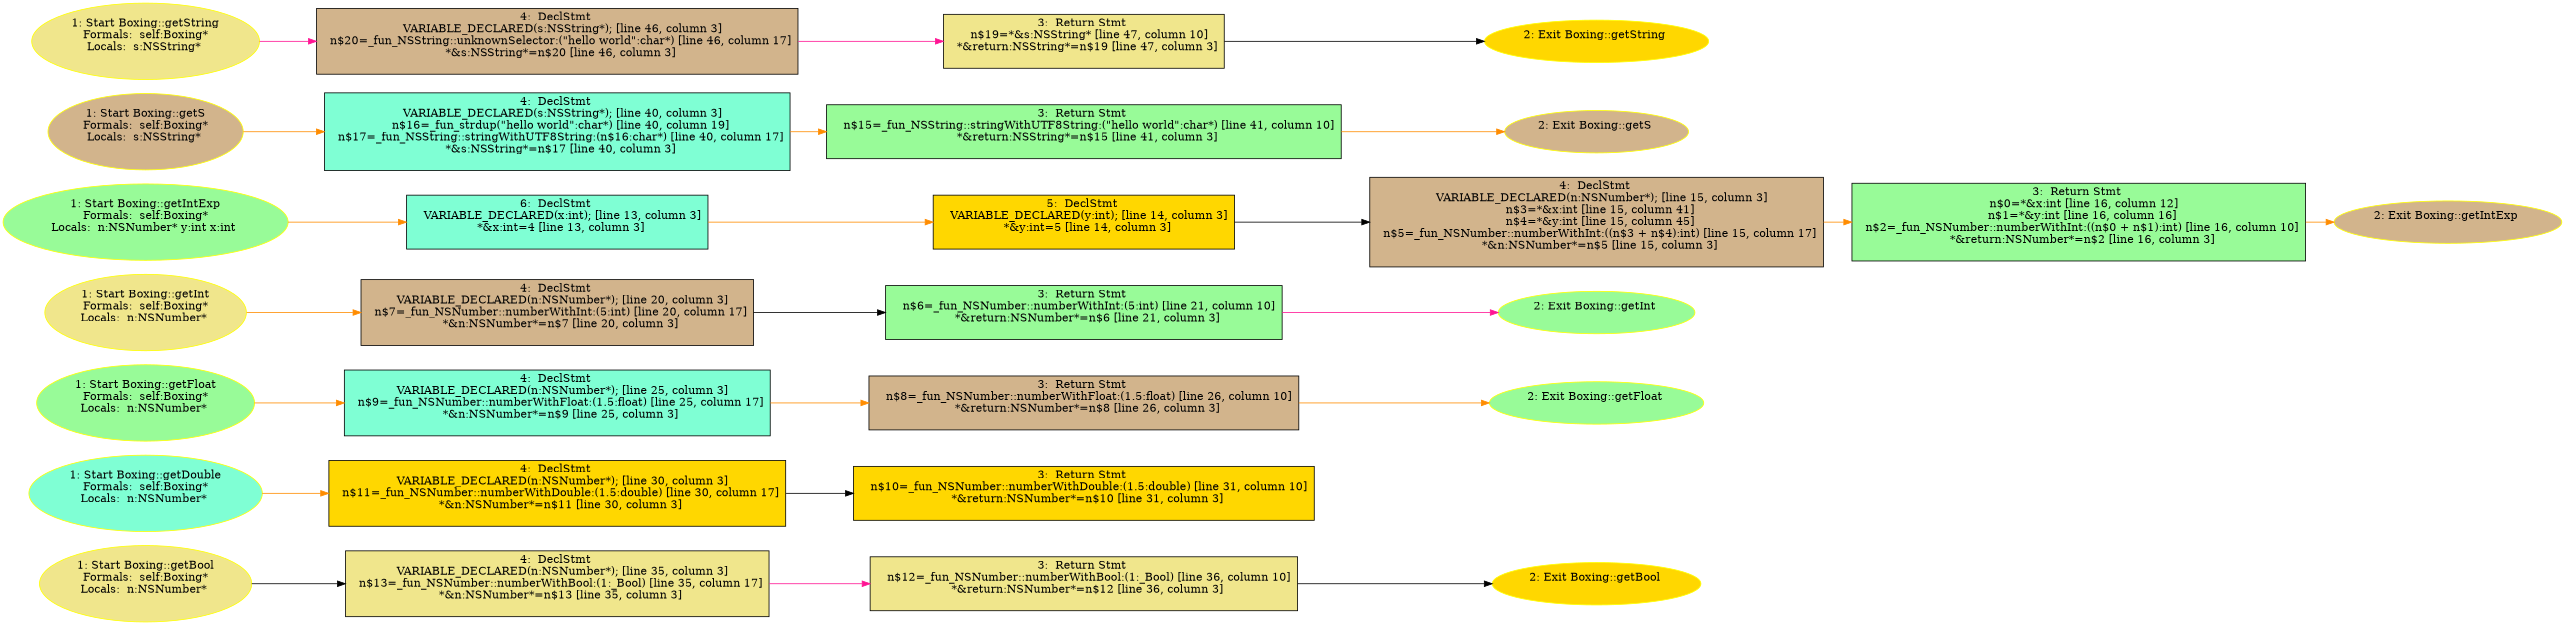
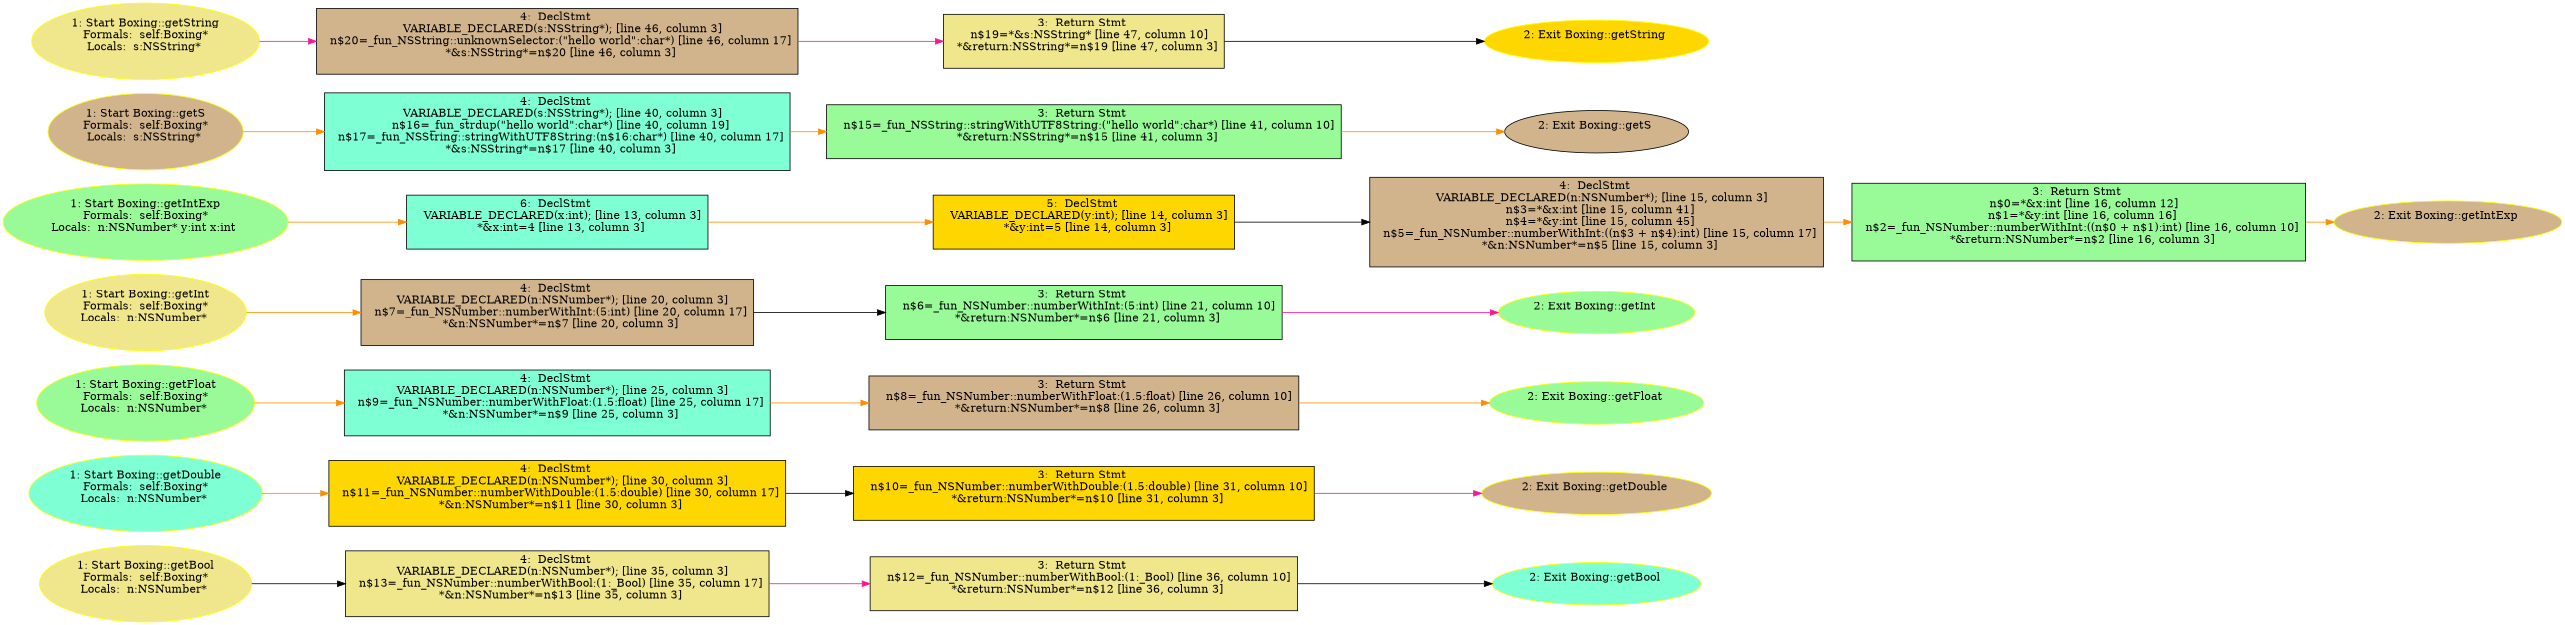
(1597, 132) -> (1597, 132)
none -> (1597, 493)
(1597, 584) -> (1597, 584)
